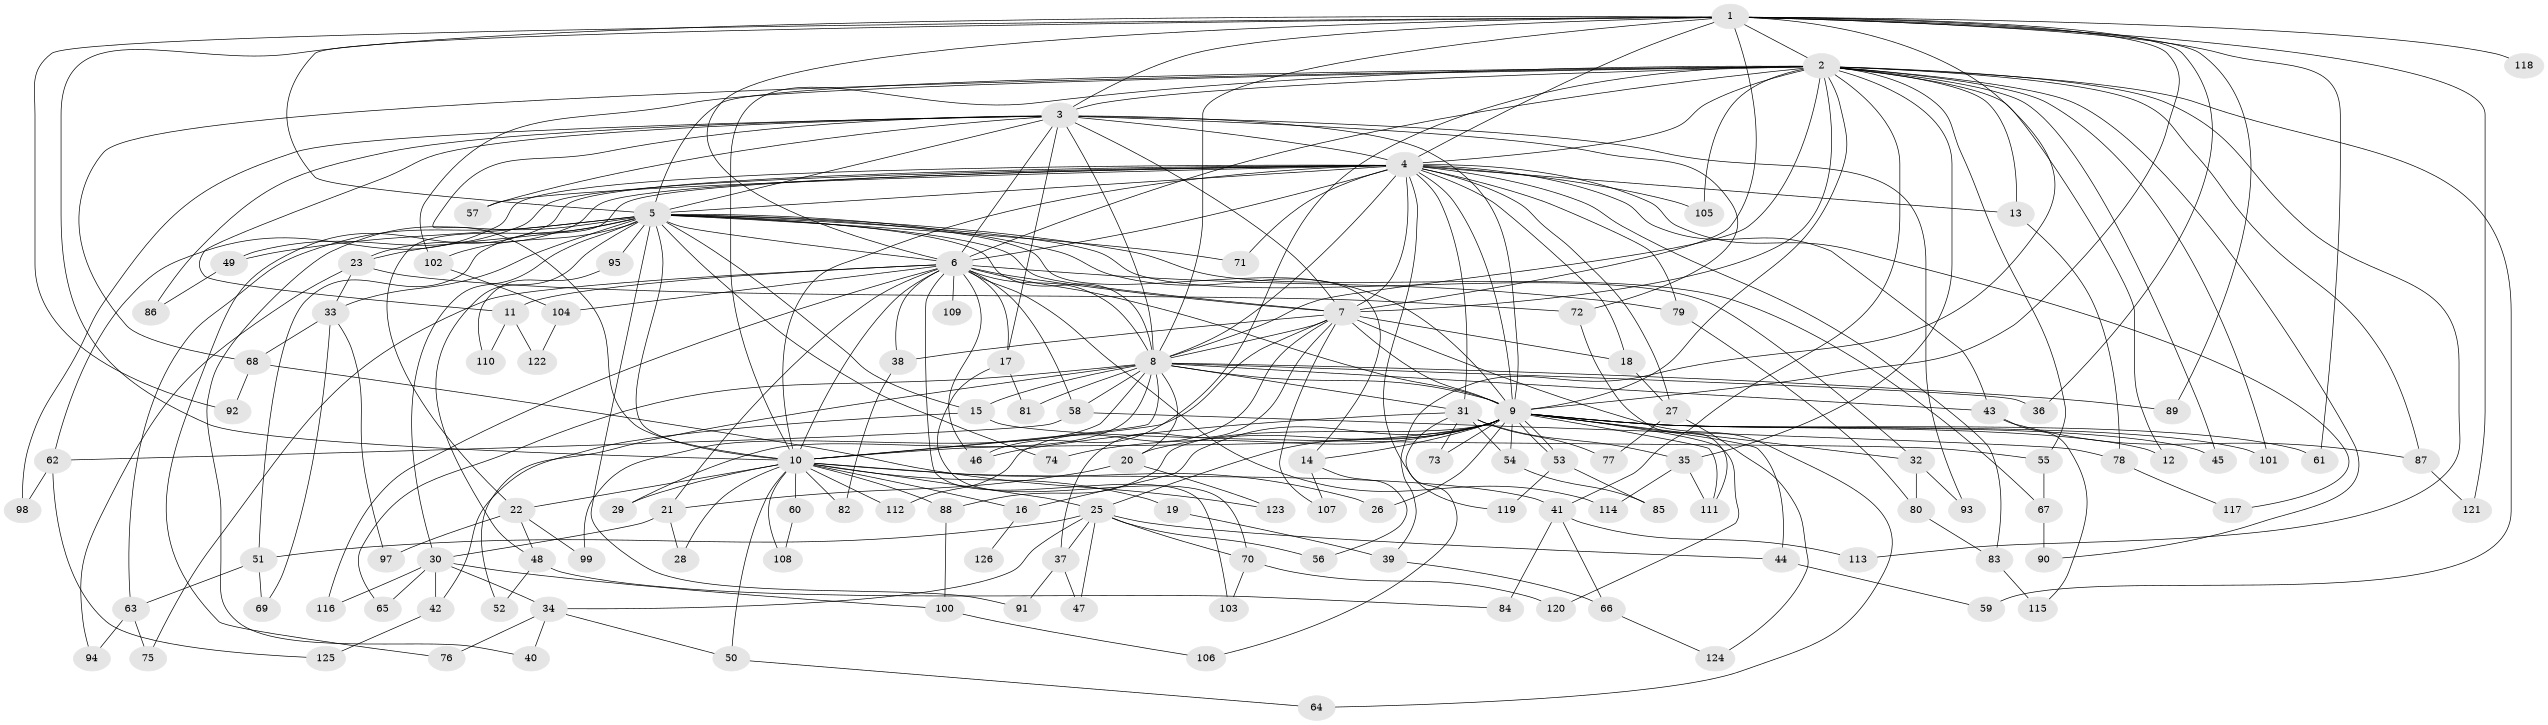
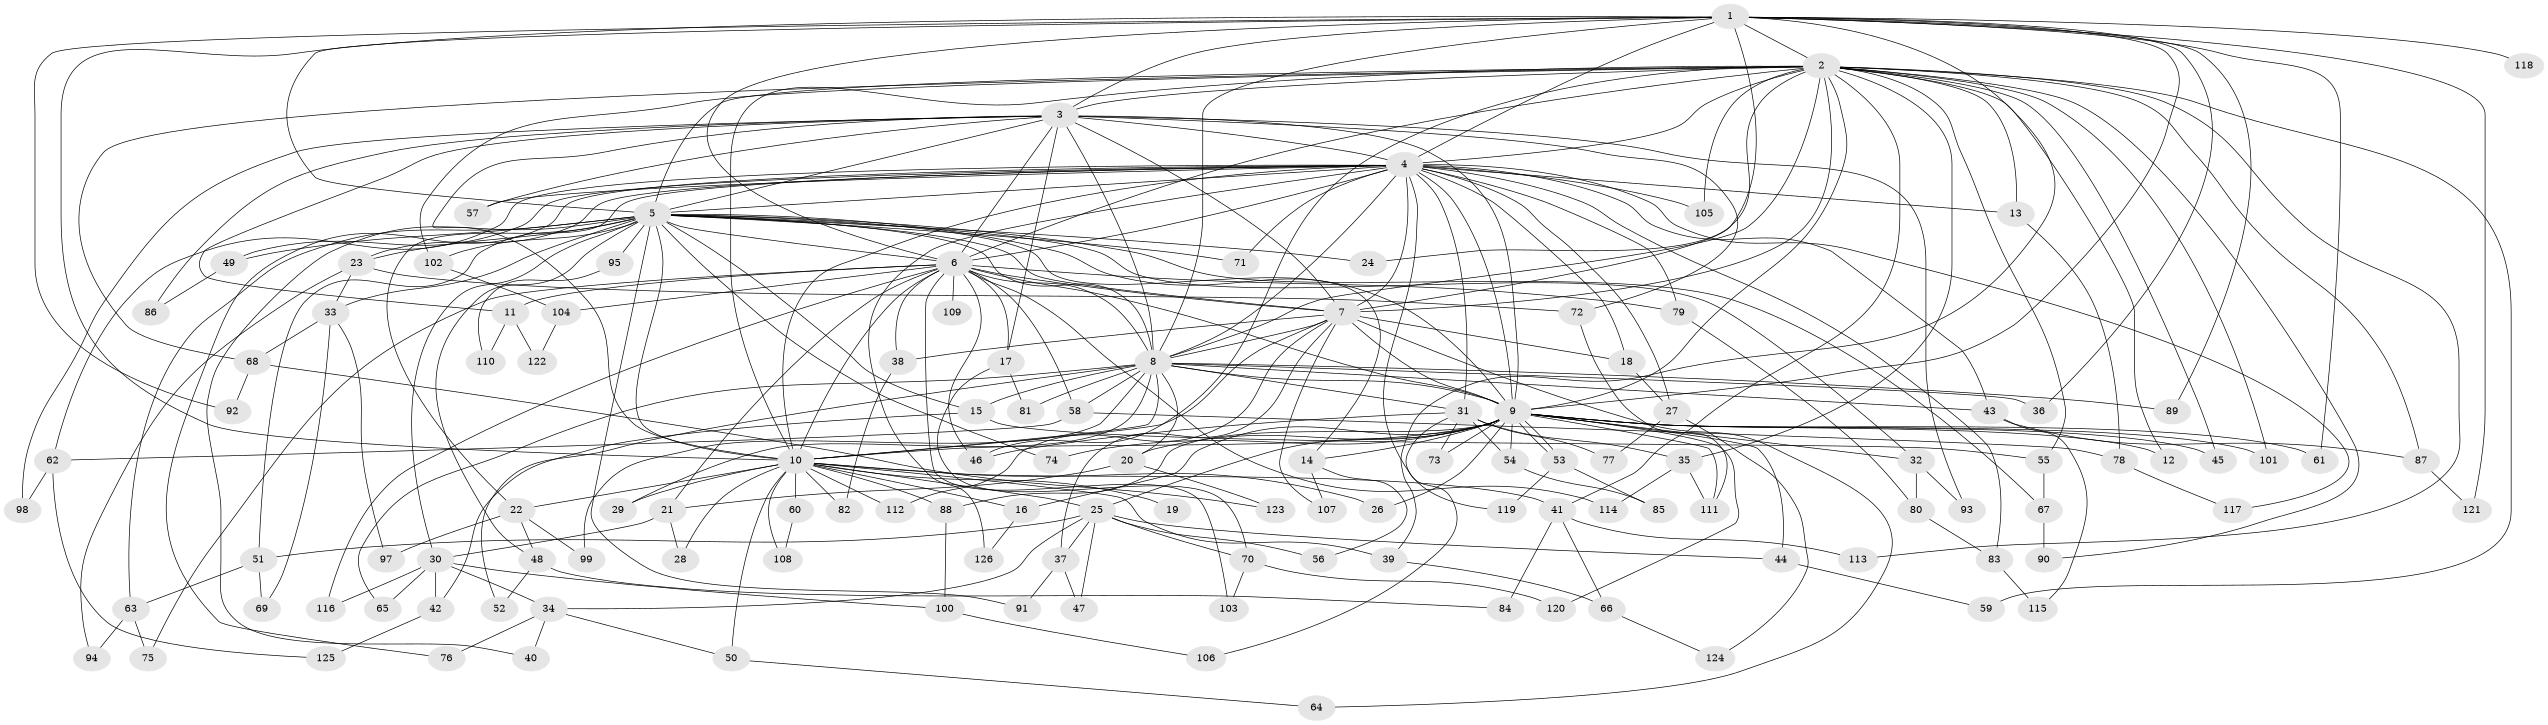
none -> (1018, 227)
none -> (1368, 263)
(1258, 529) -> (1114, 496)
